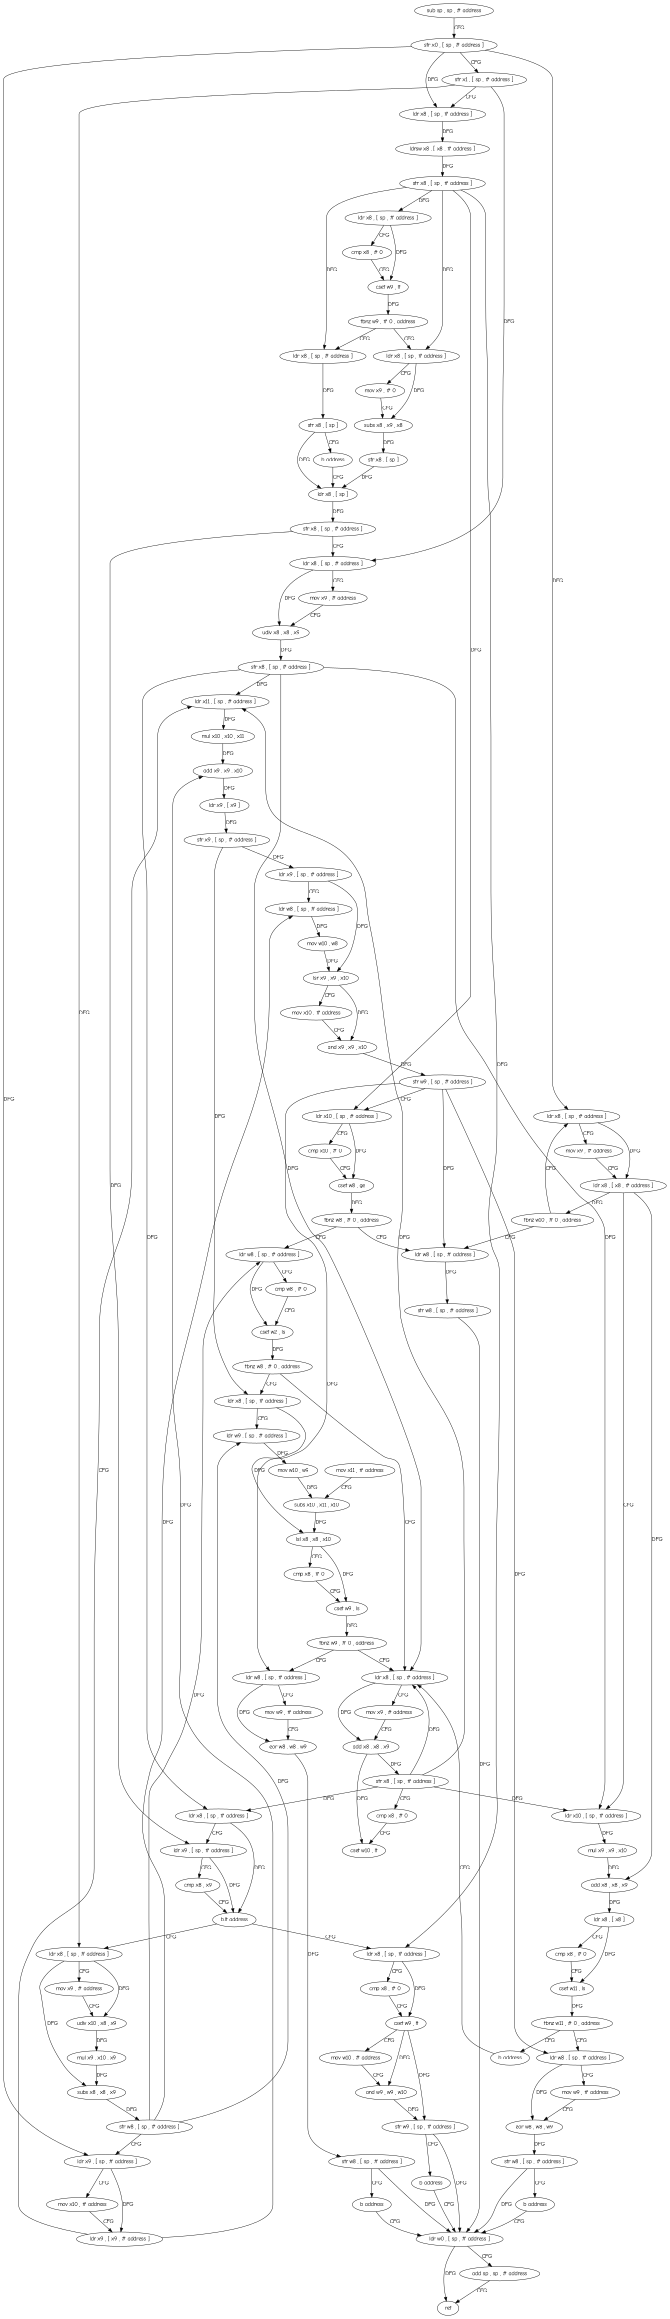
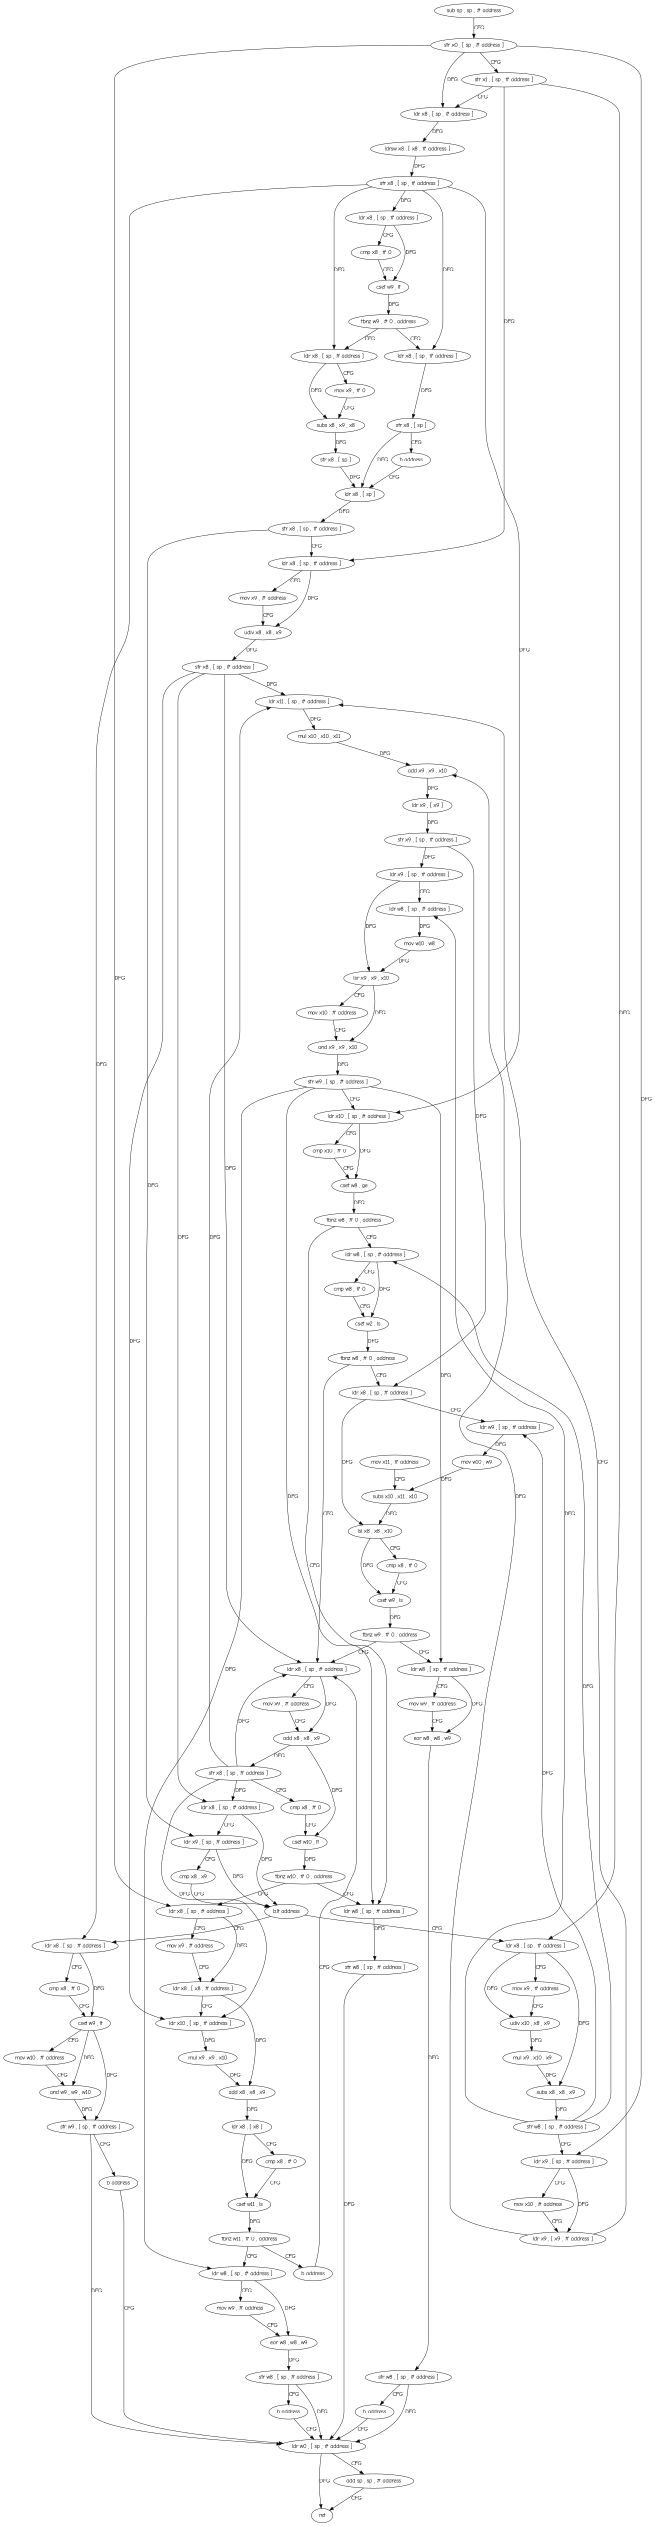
(591, 1202) -> (305, 1858)
